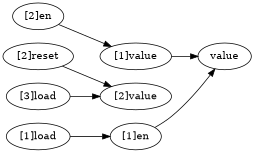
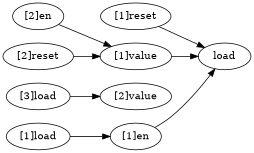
none -> (136, 16)
(225, 56) -> (225, 56)
(83, 75) -> (83, 56)
